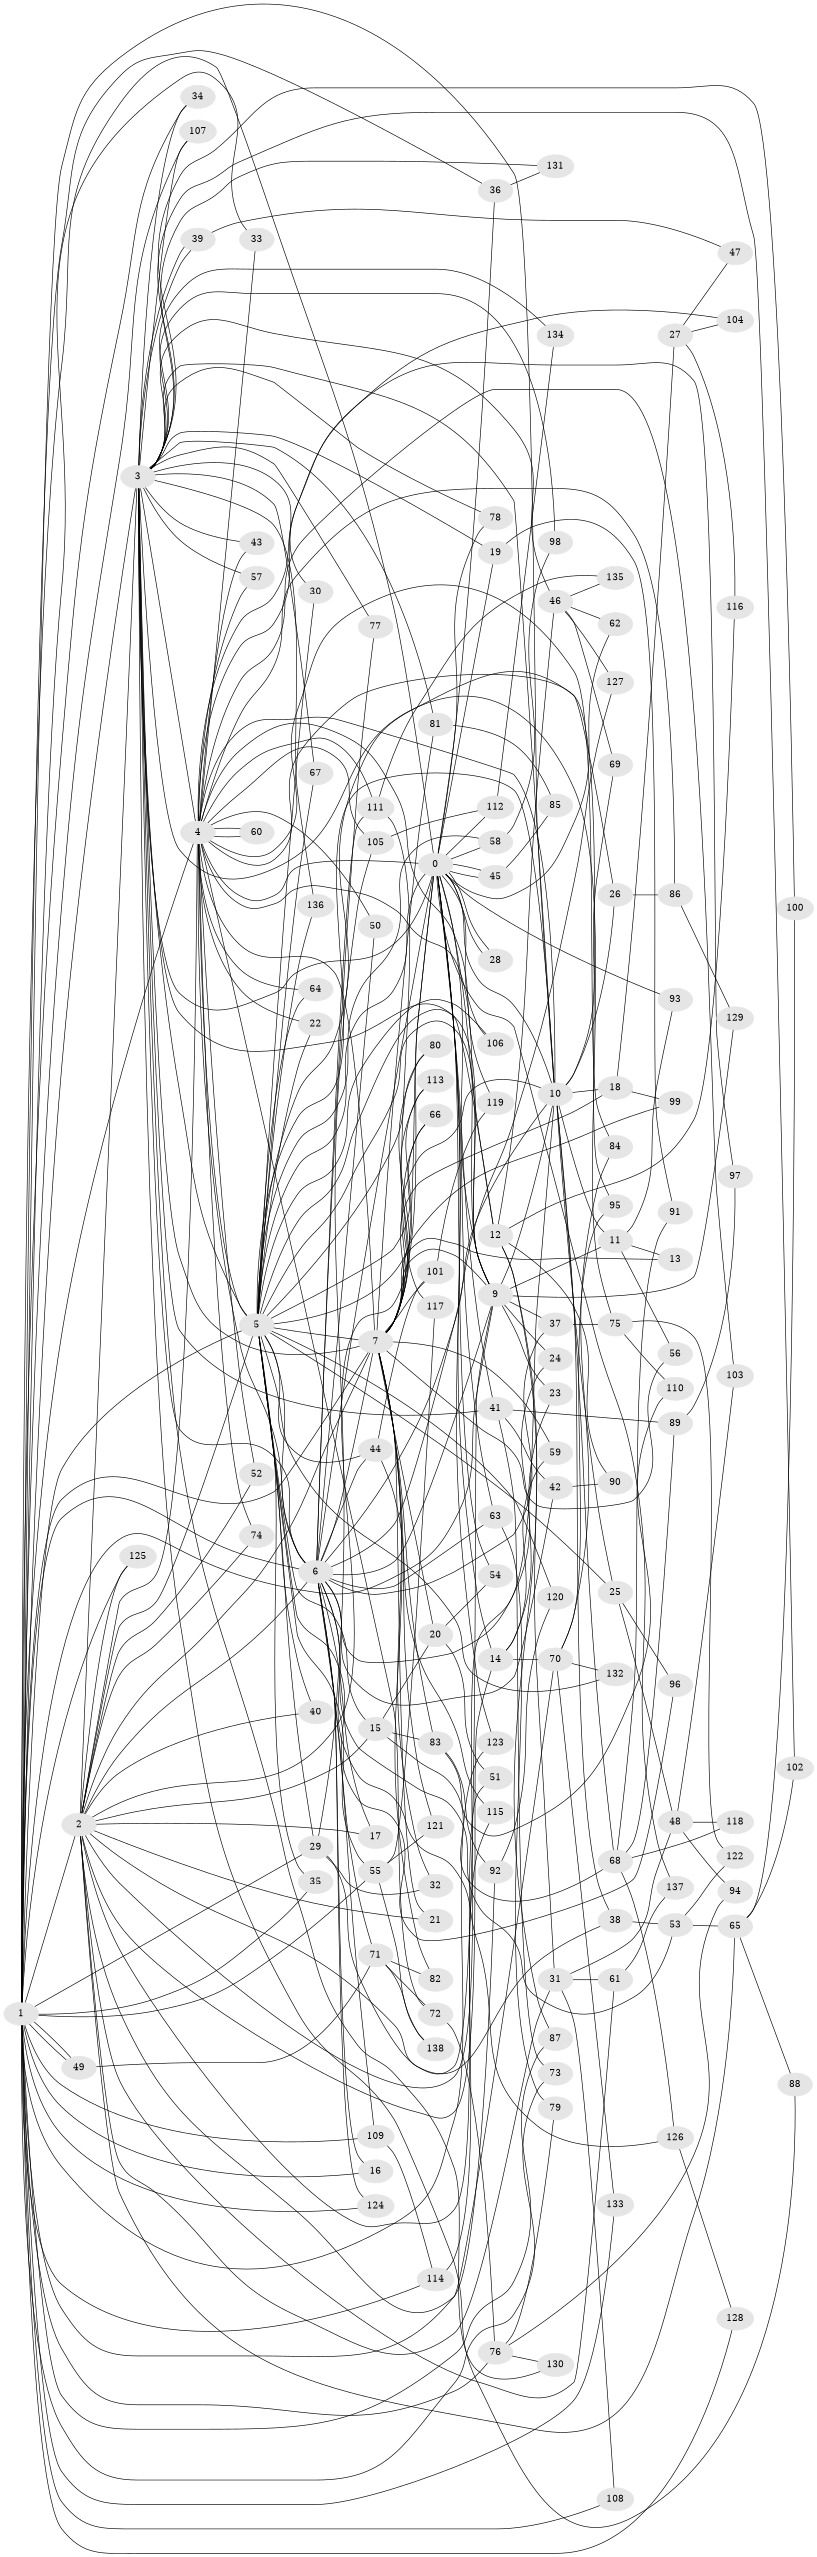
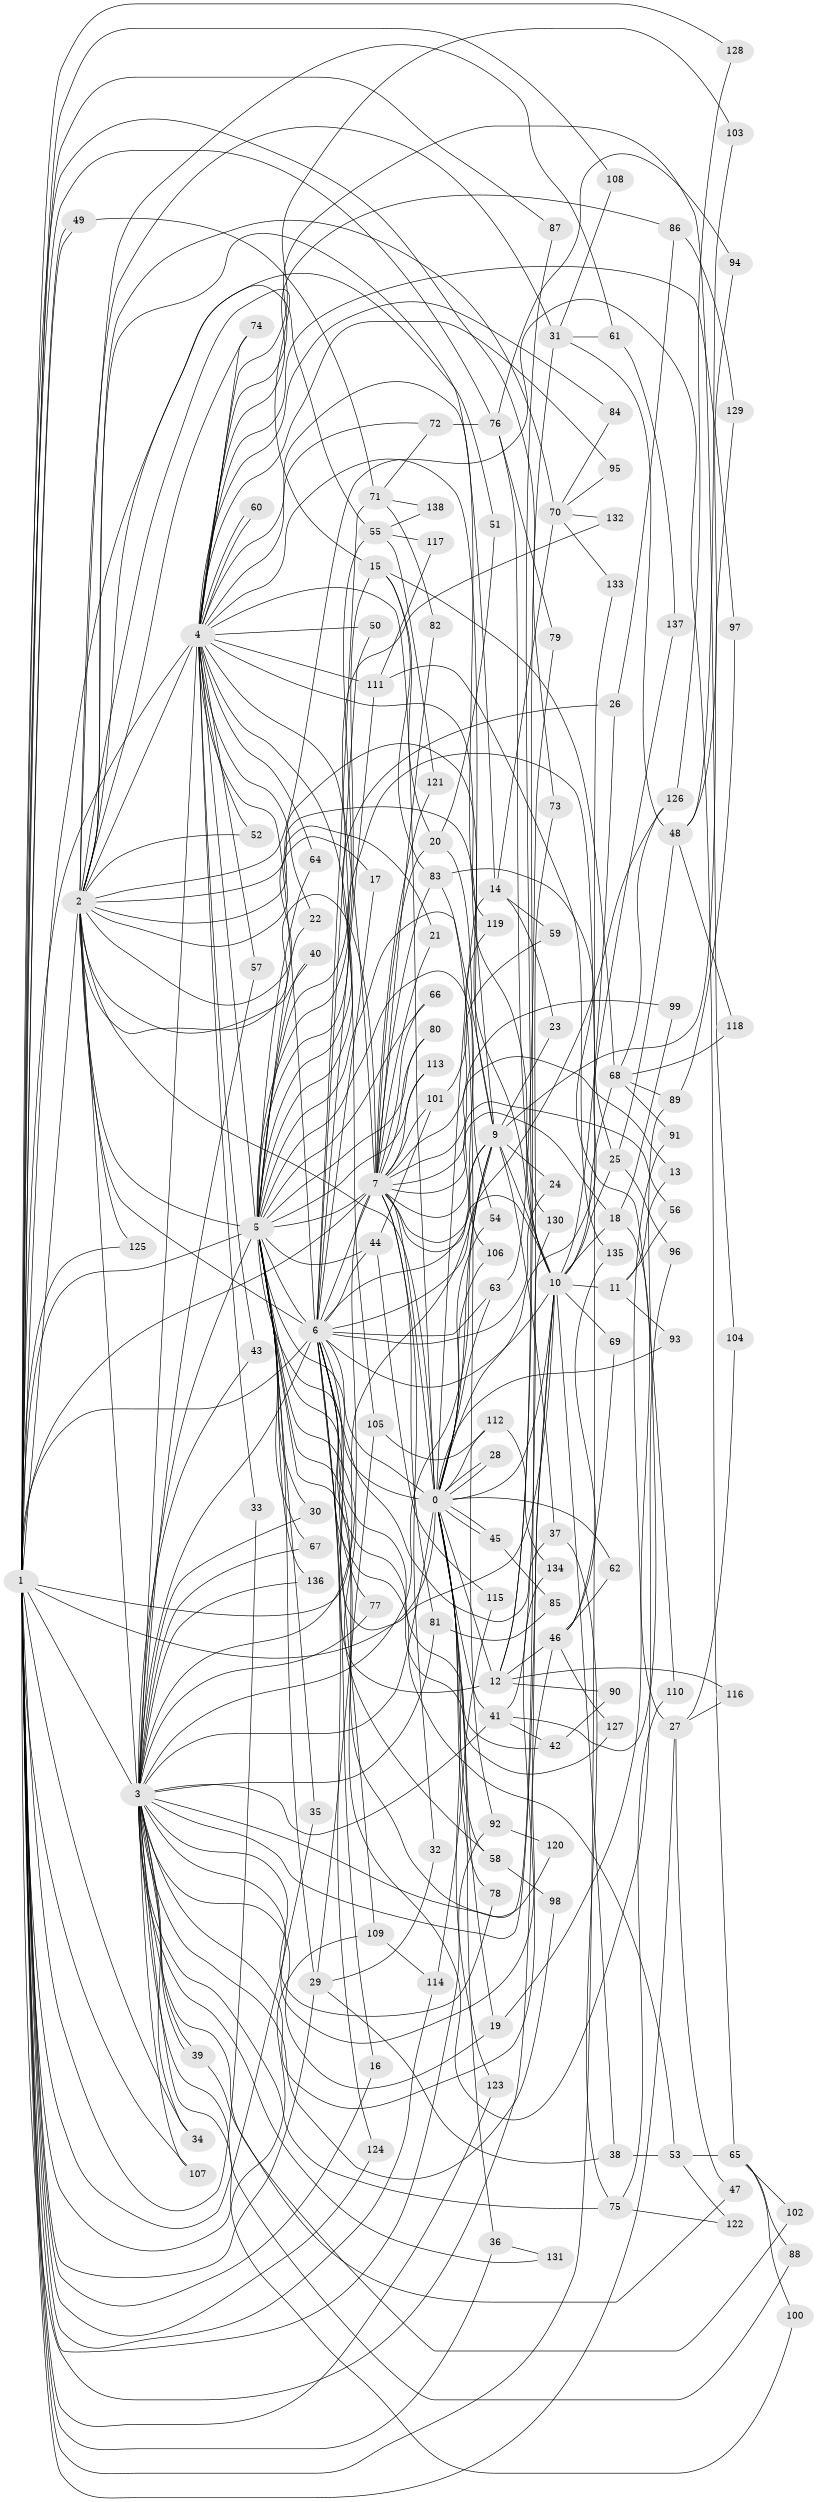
(555, 1268) -> none
none -> (217, 2498)
